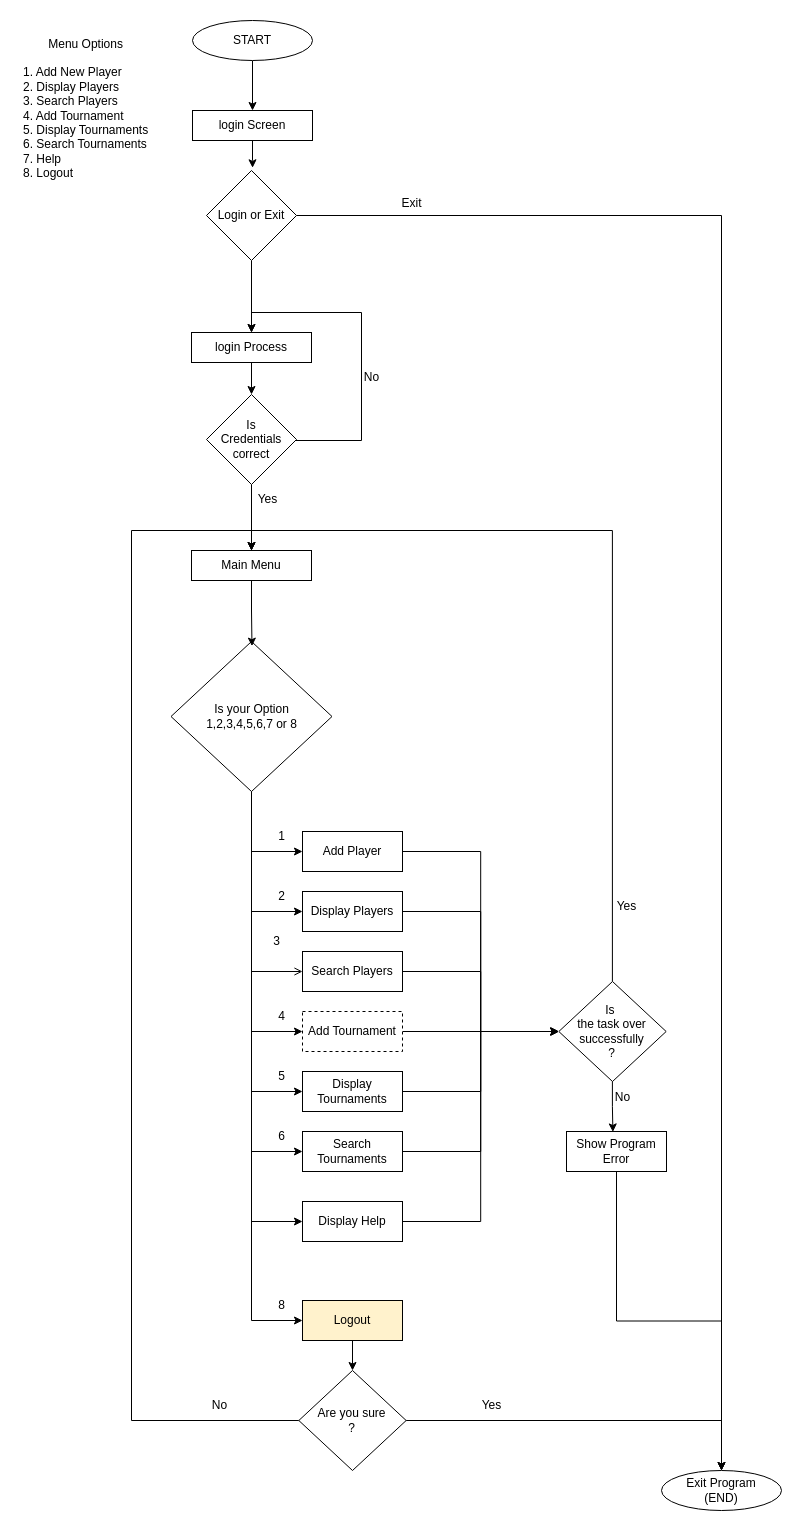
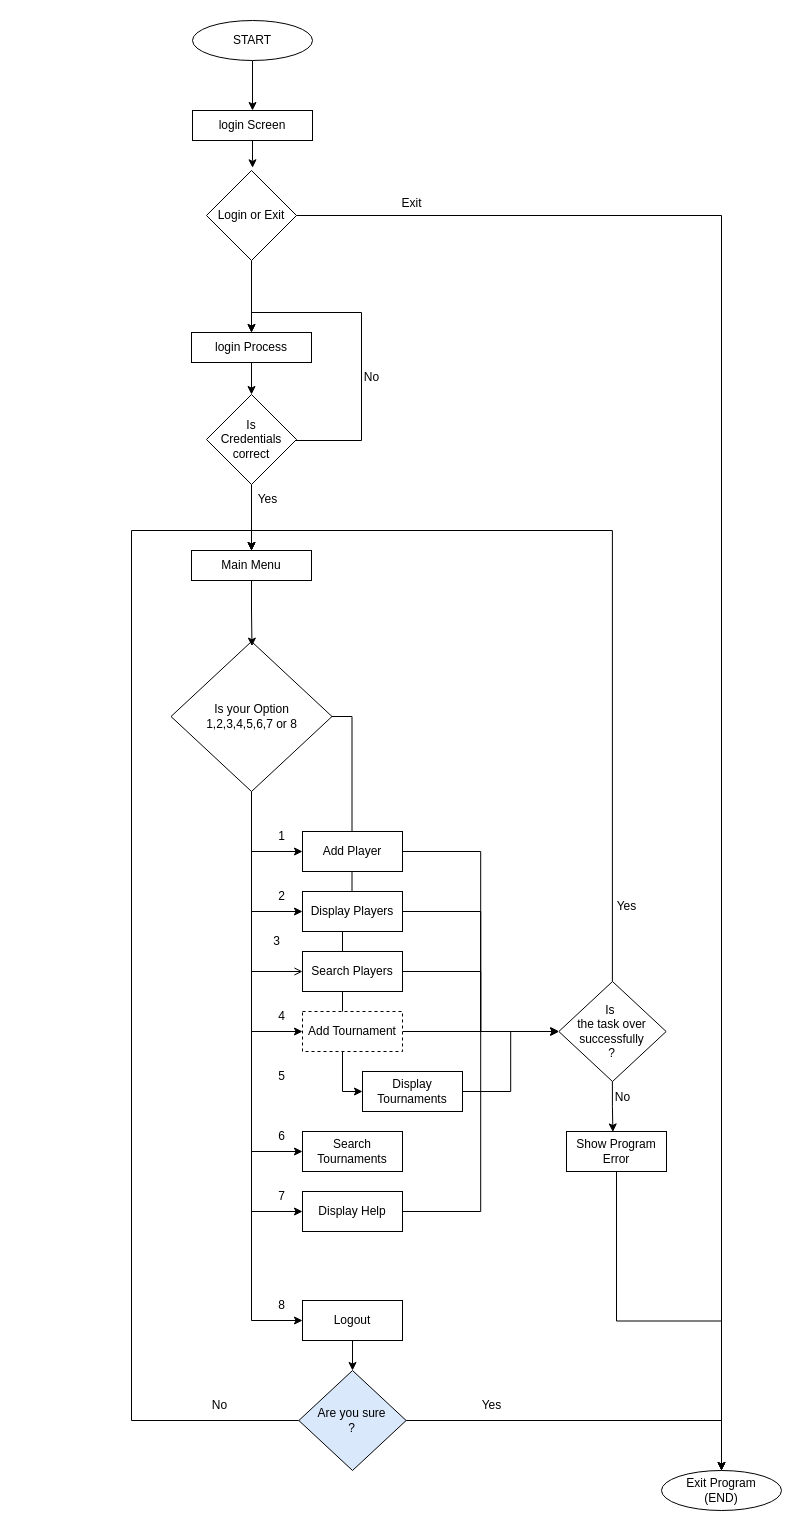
(96, 109) -> none
(353, 1092) -> (413, 1092)
(440, 1152) -> none
none -> (282, 1197)
(353, 1222) -> (353, 1212)
(353, 1321) -> (353, 1321)
(353, 1421) -> (353, 1421)
